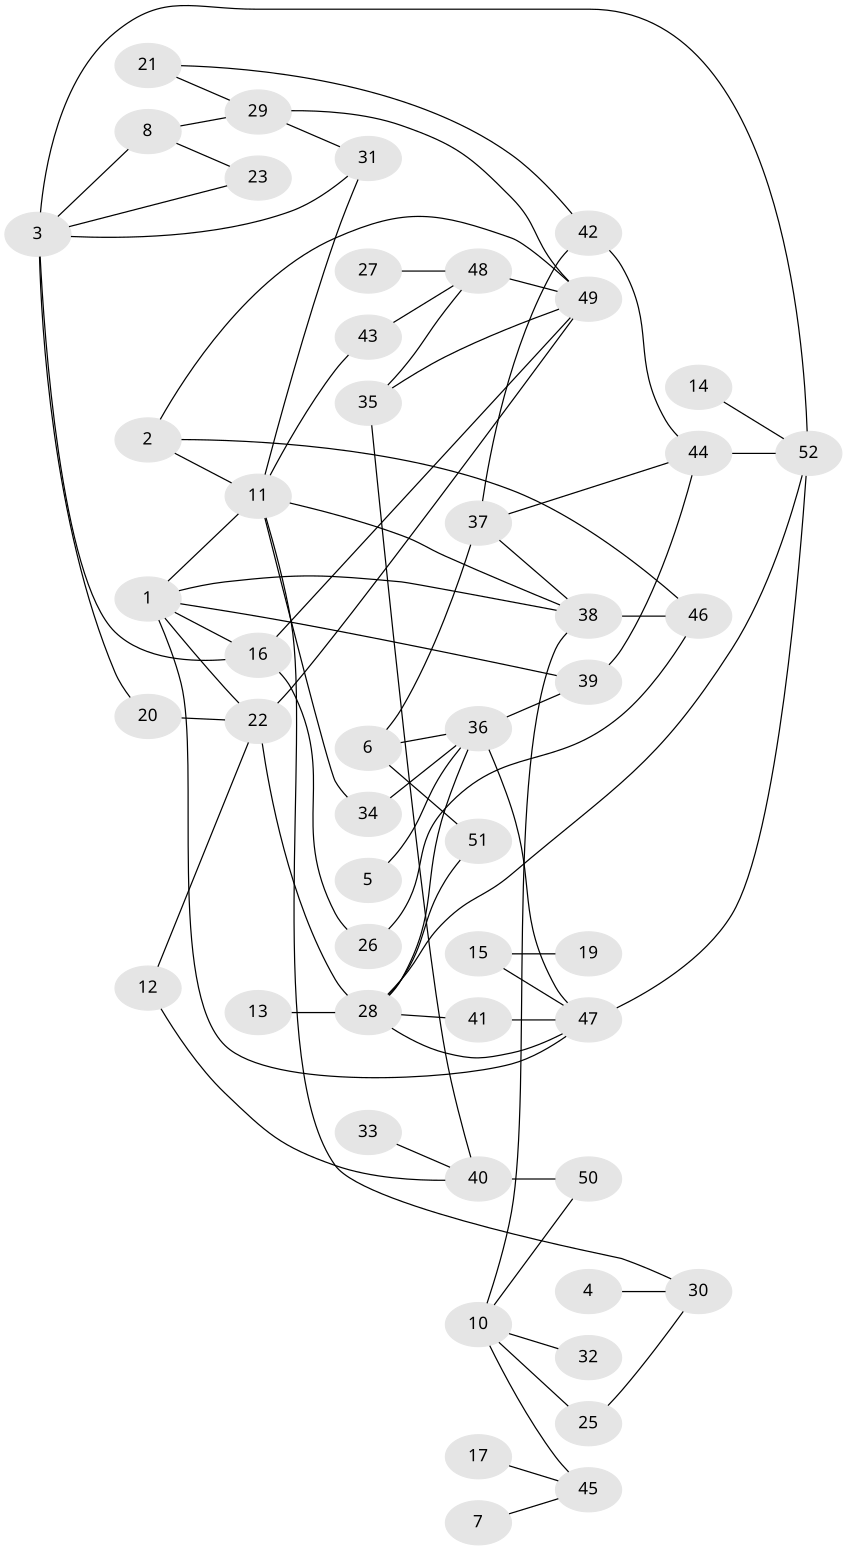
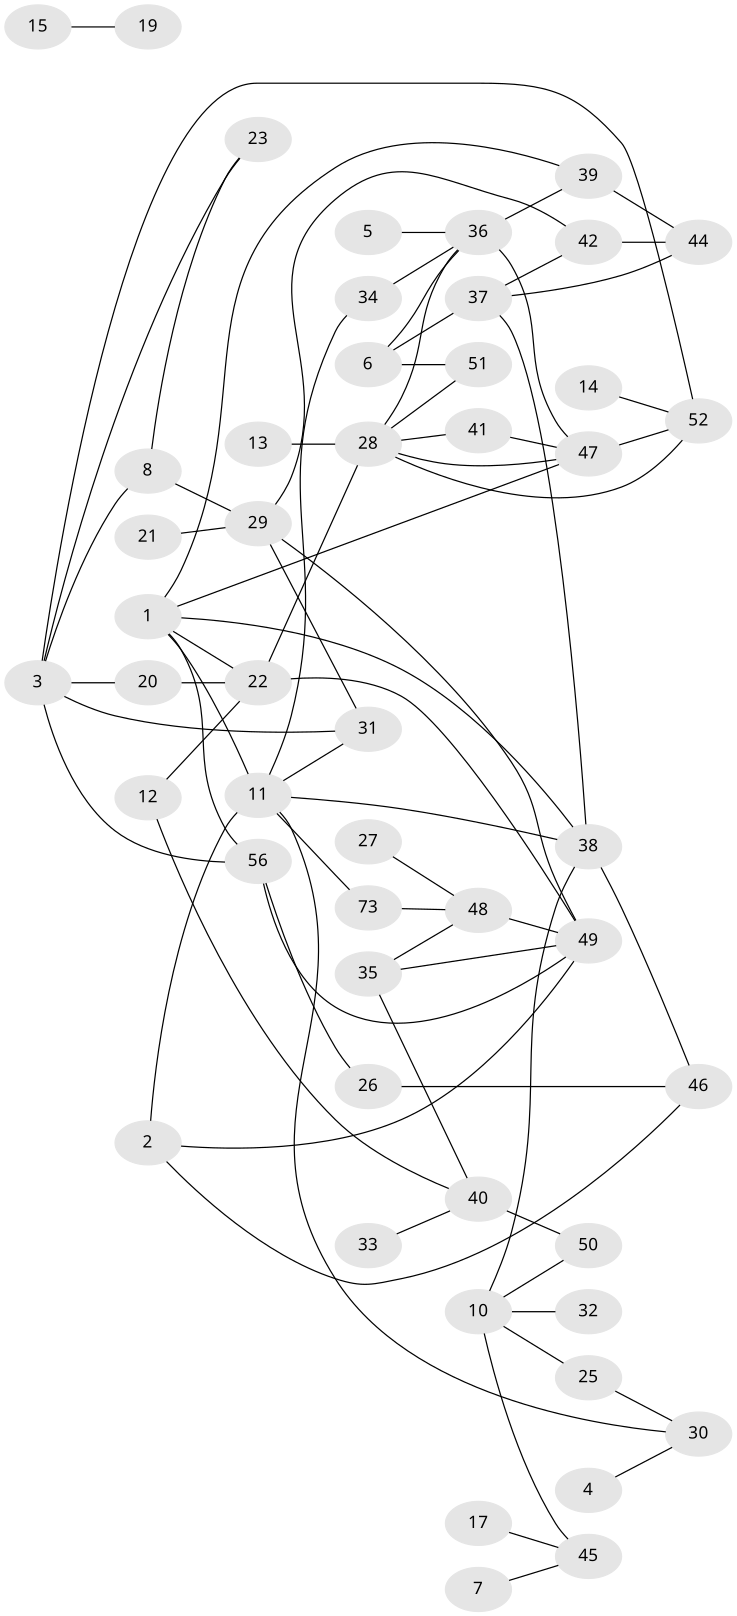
(394, 99) -> (310, 228)
(368, 337) -> (368, 908)
(754, 453) -> none
(258, 655) -> (258, 861)
(534, 987) -> none
